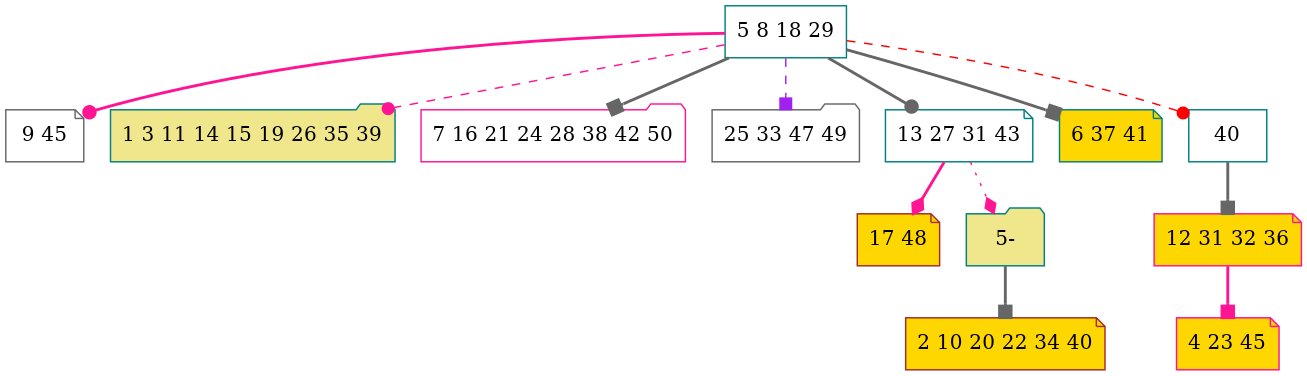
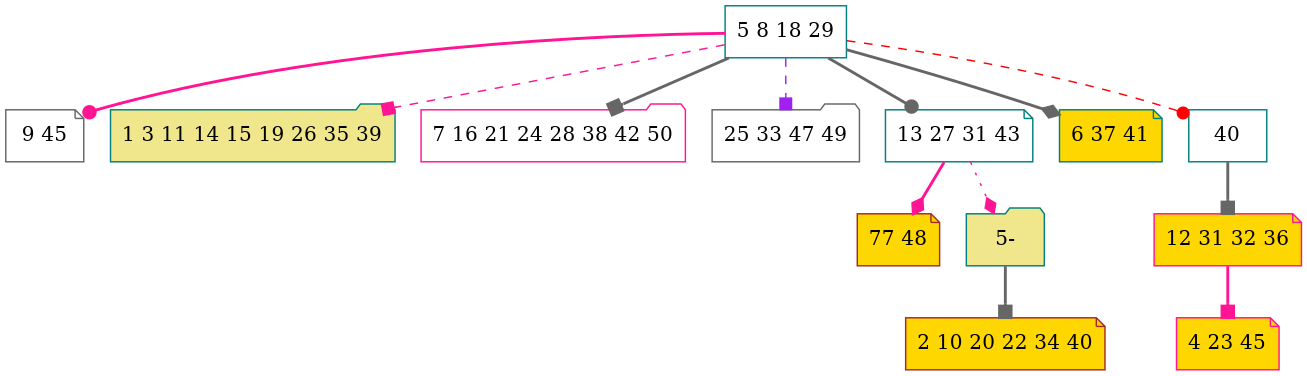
(559, 76) -> (559, 76)
(946, 79) -> (946, 79)
(898, 240) -> (898, 240)
